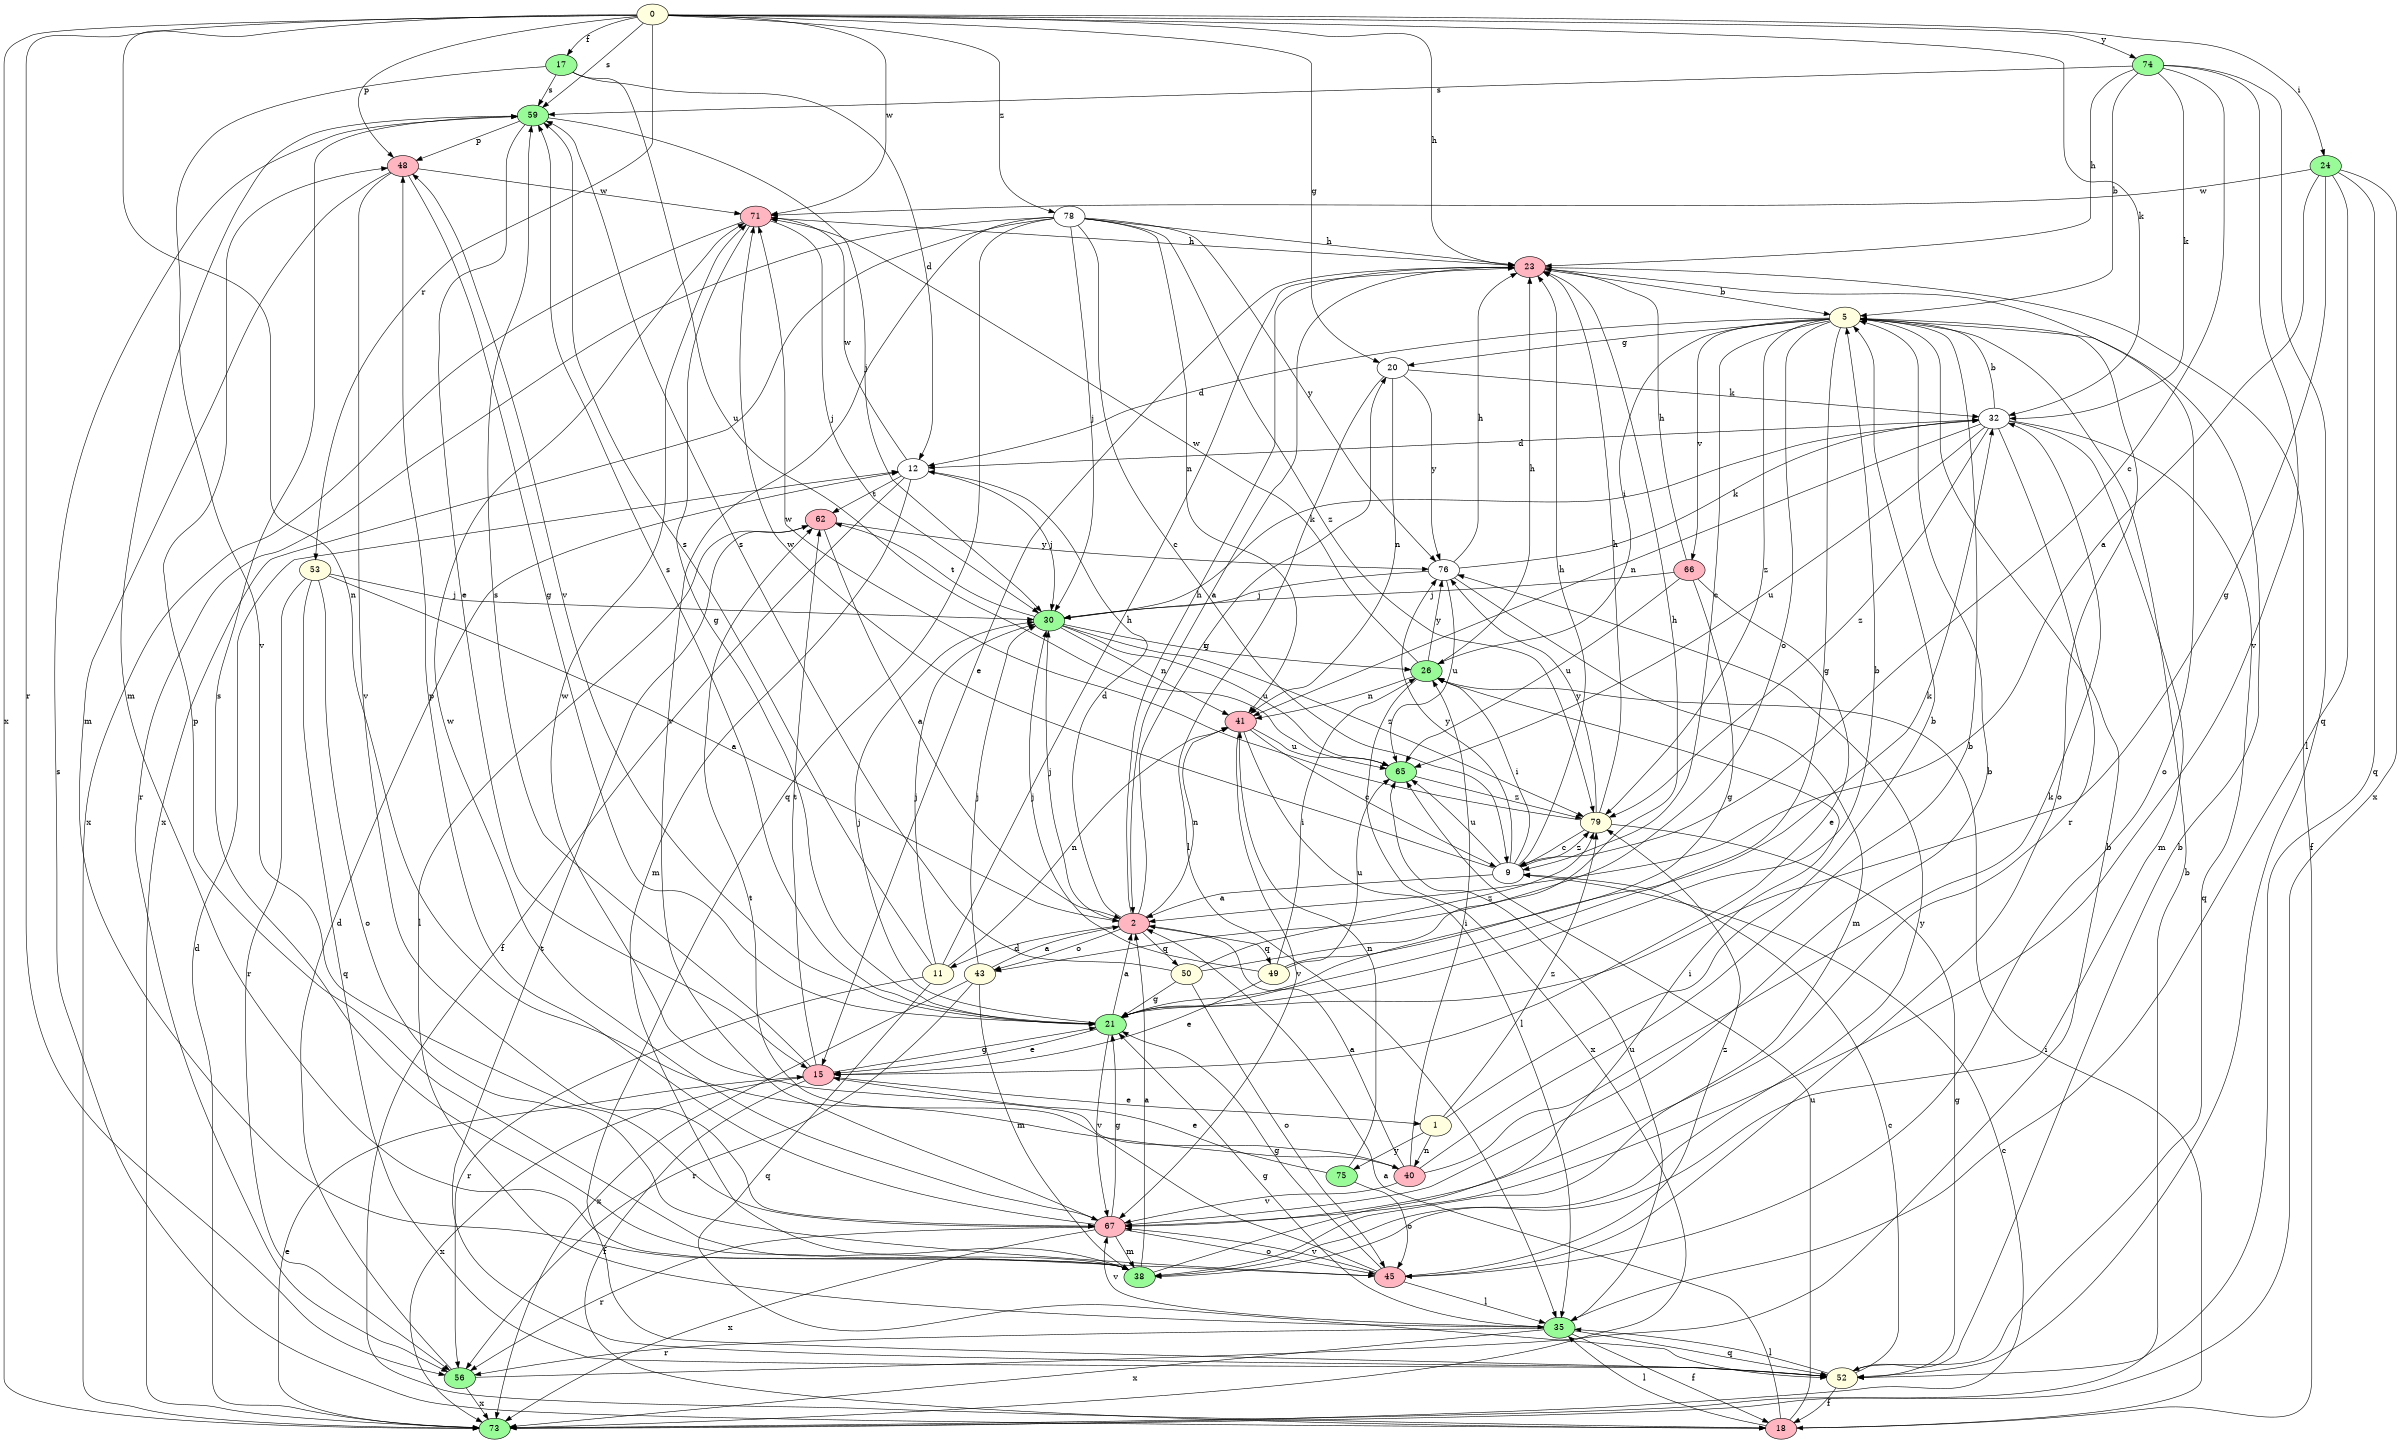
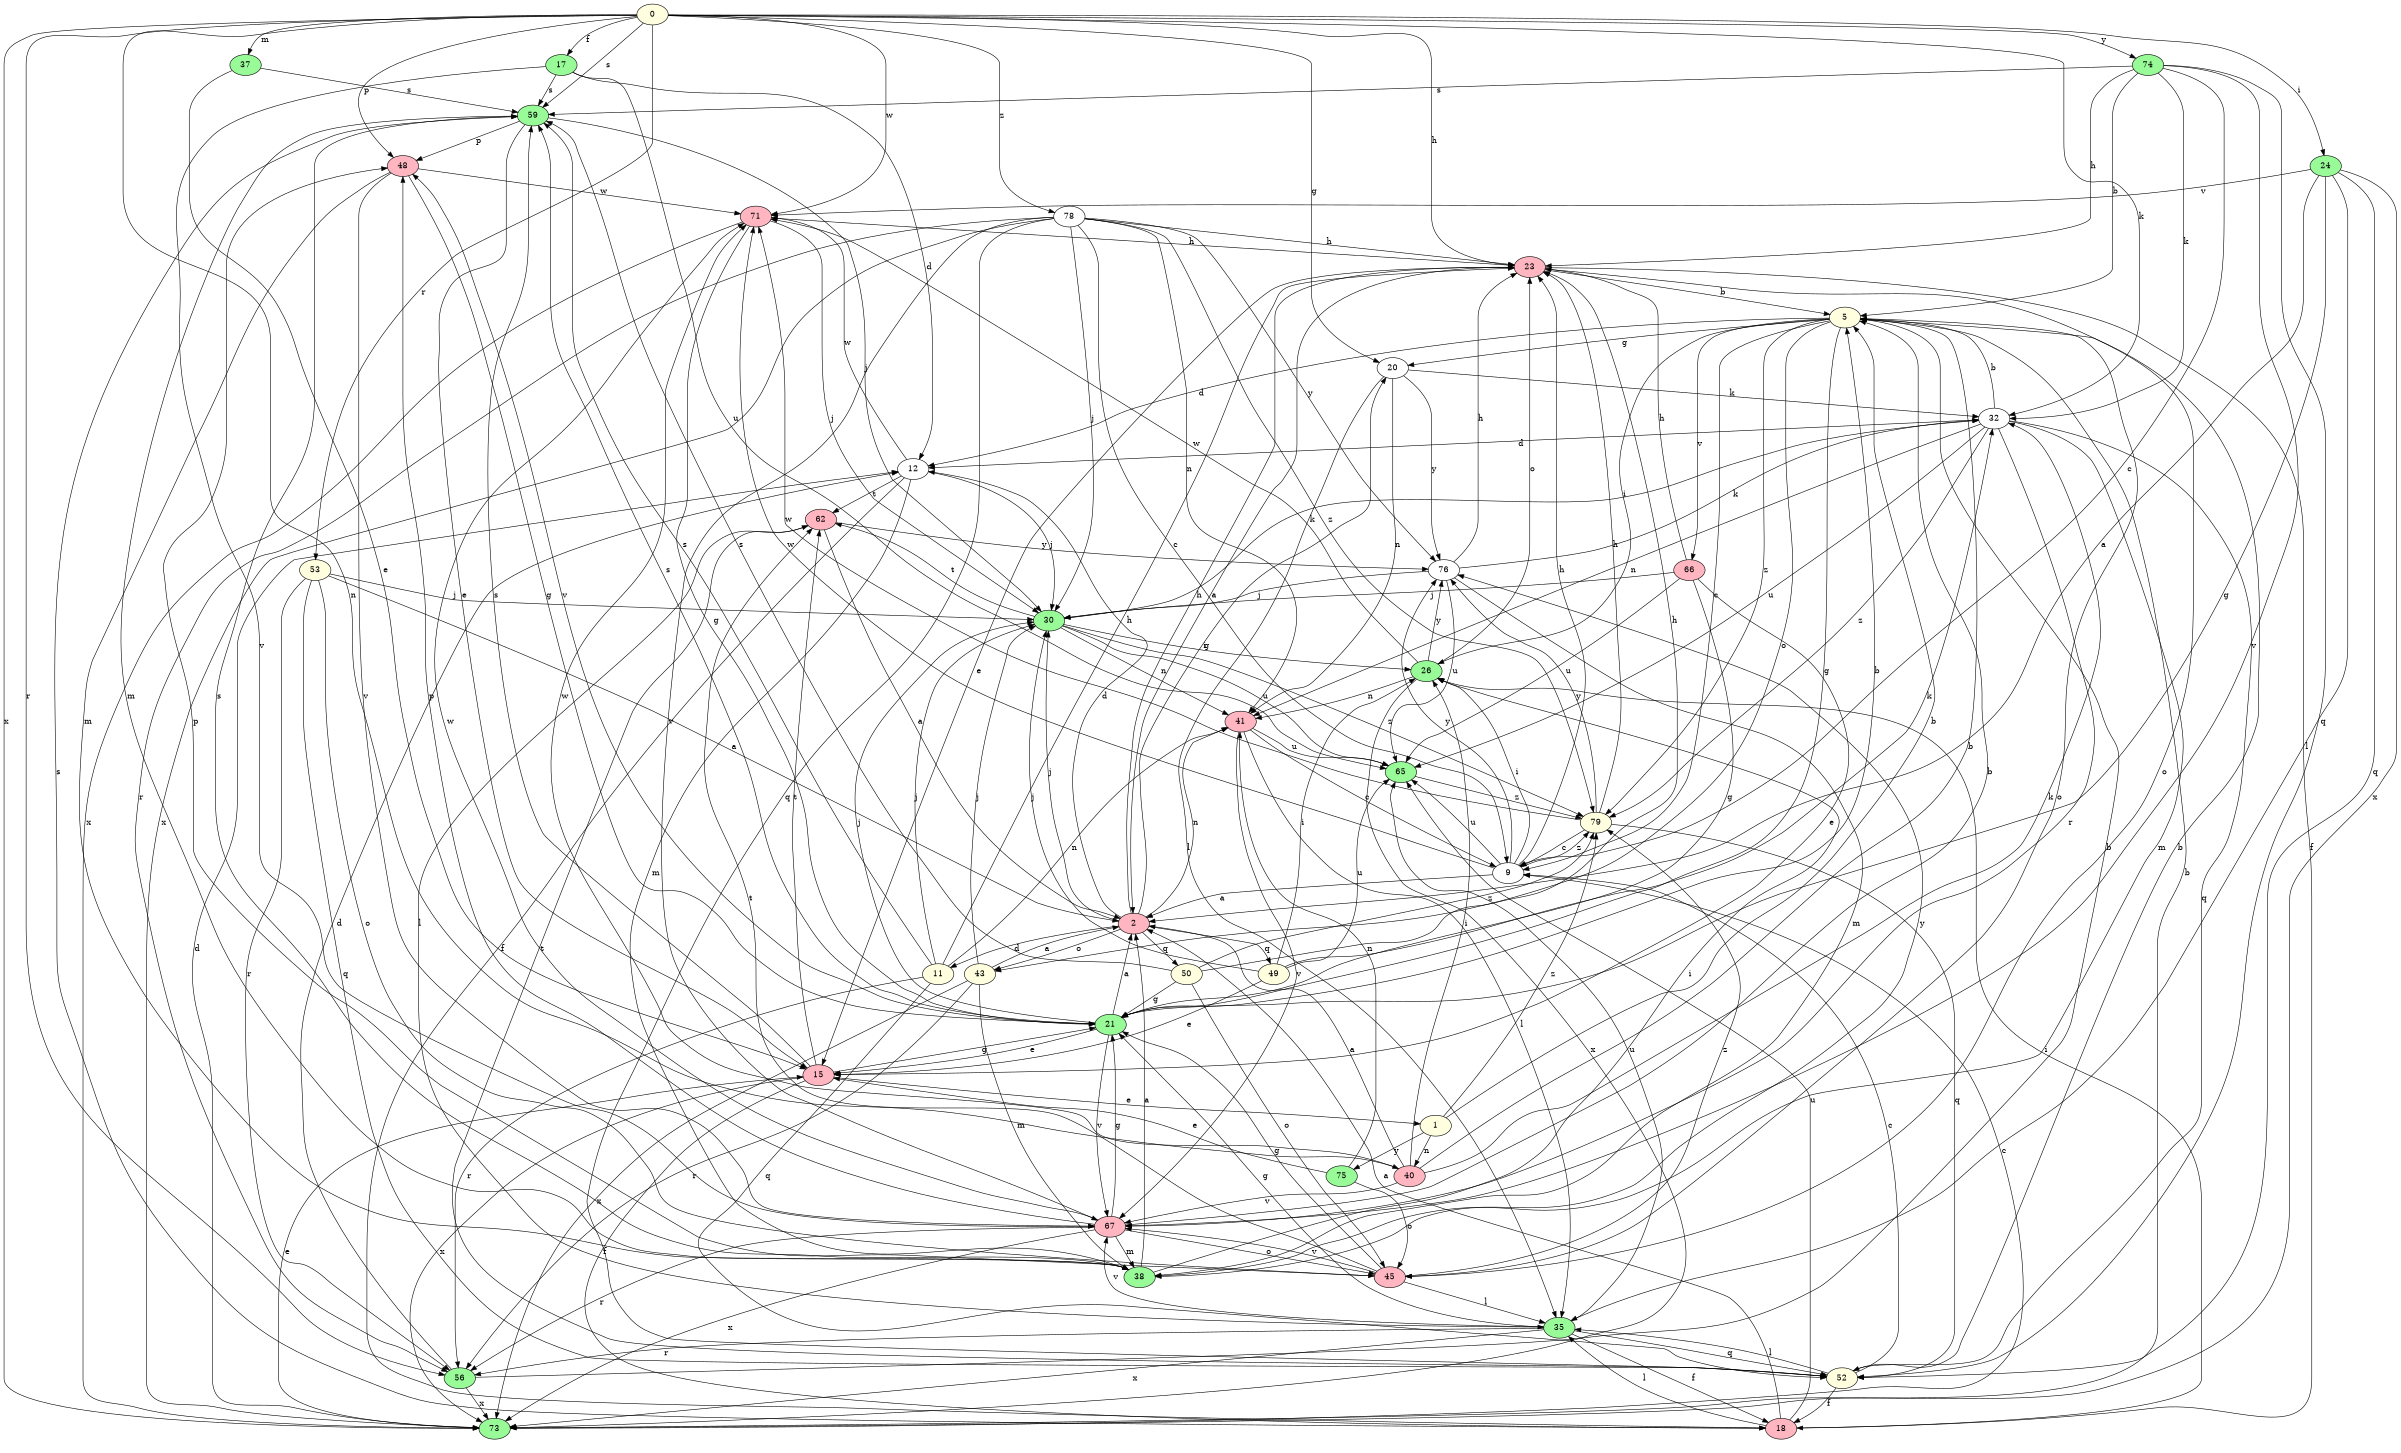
none -> (246, 65)
(2203, 191) -> (2203, 191)
(1533, 469) -> (1533, 469)
(1958, 1100) -> (1958, 1100)
